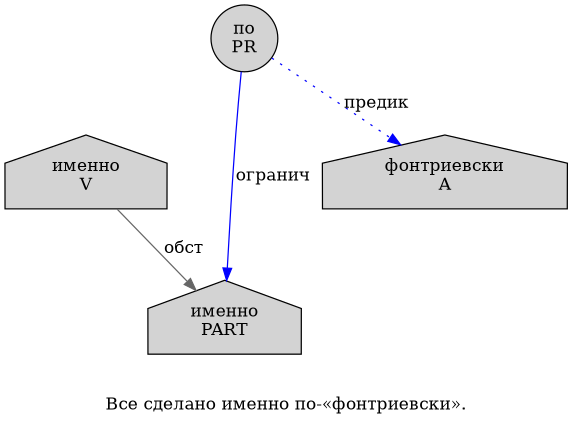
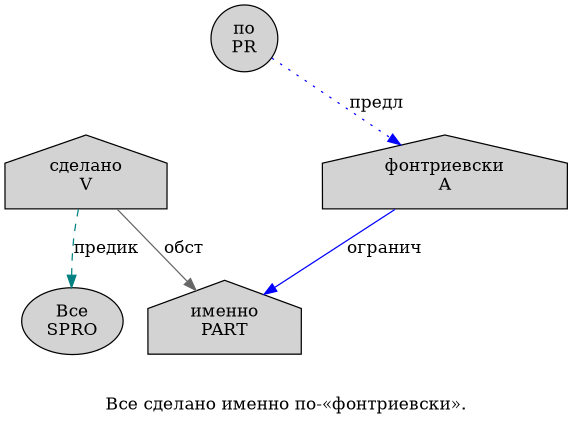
(377, 103) -> (377, 103)
(233, 170) -> (335, 248)
(86, 176) -> (86, 176)
none -> (72, 321)
